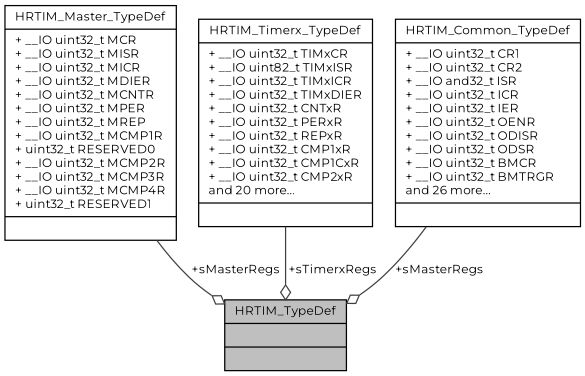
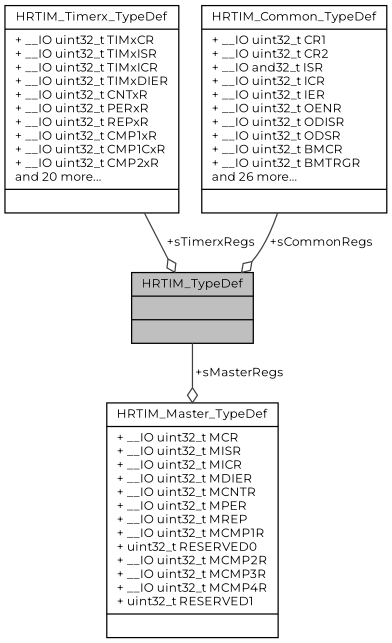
(281, 68) -> (86, 54)
(182, 270) -> (192, 365)
(438, 270) -> (320, 243)
